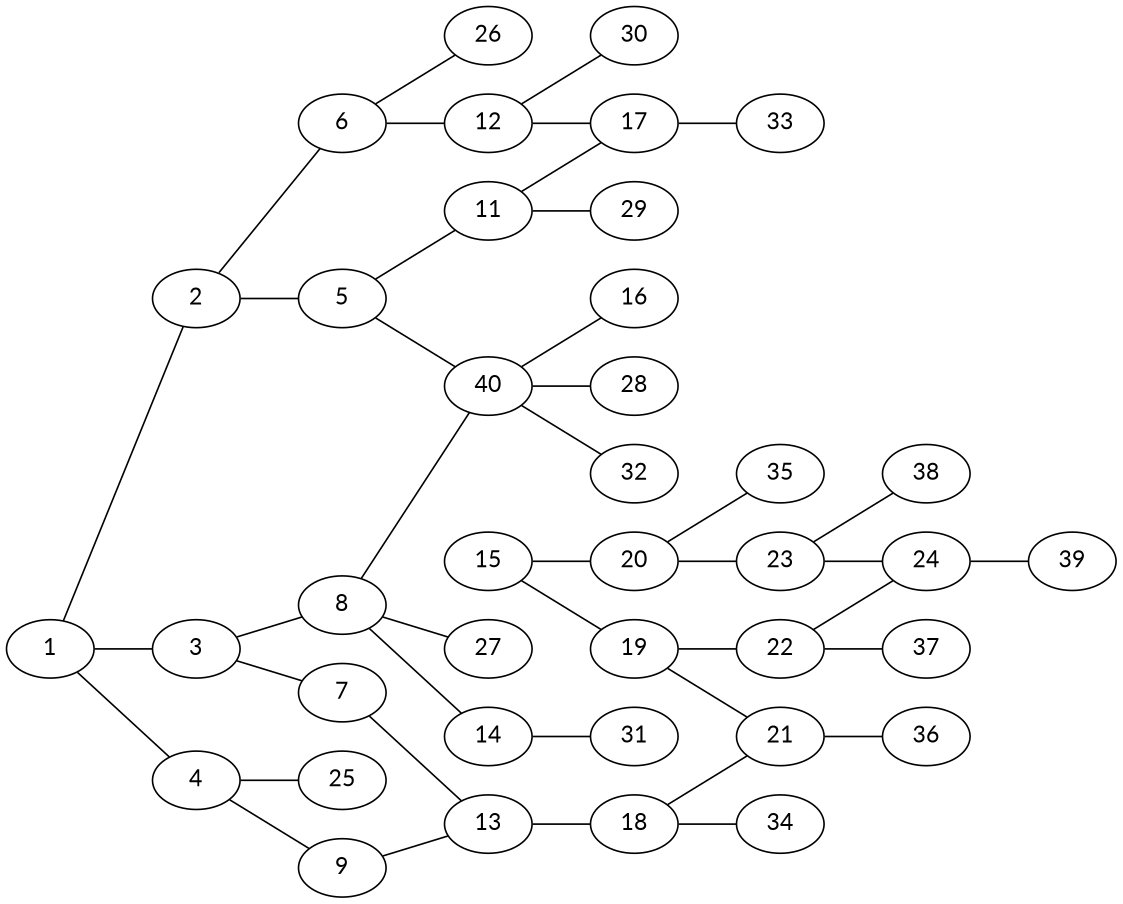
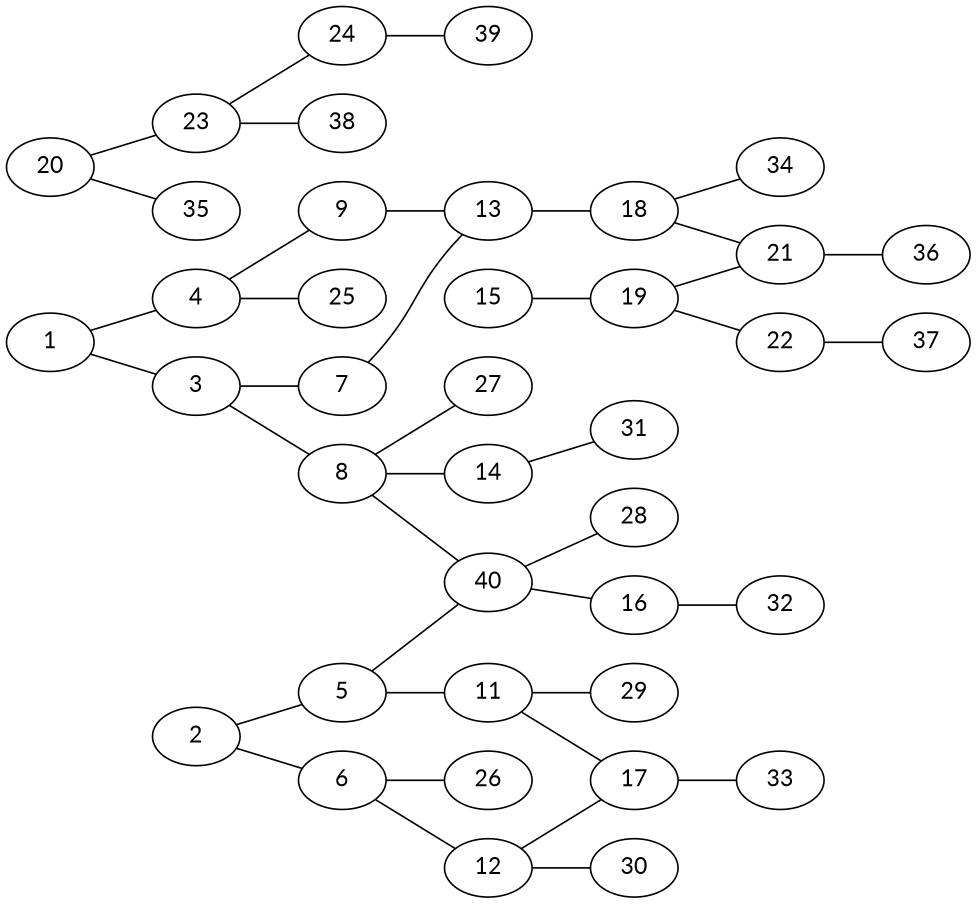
(561, 430) -> (708, 605)
(123, 474) -> none
(562, 561) -> none
(853, 605) -> none
